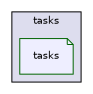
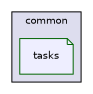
(46, 21) -> (46, 21)
